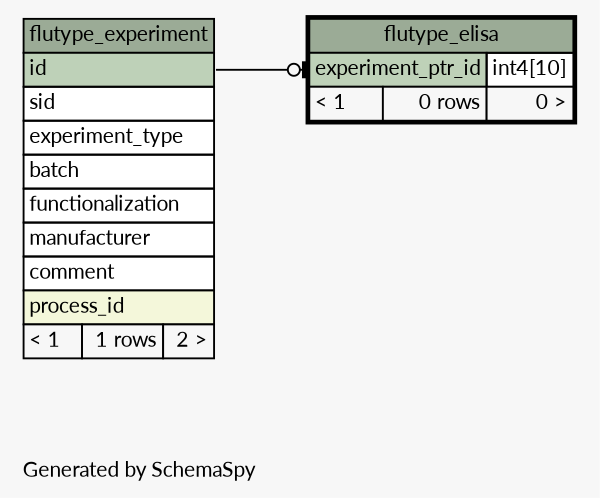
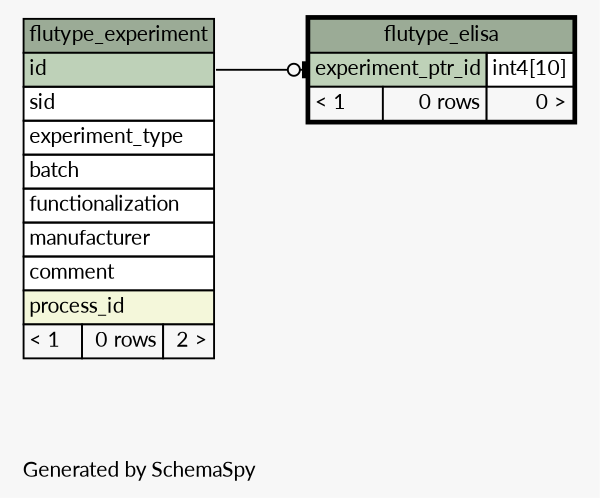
(126, 340) -> (126, 340)
